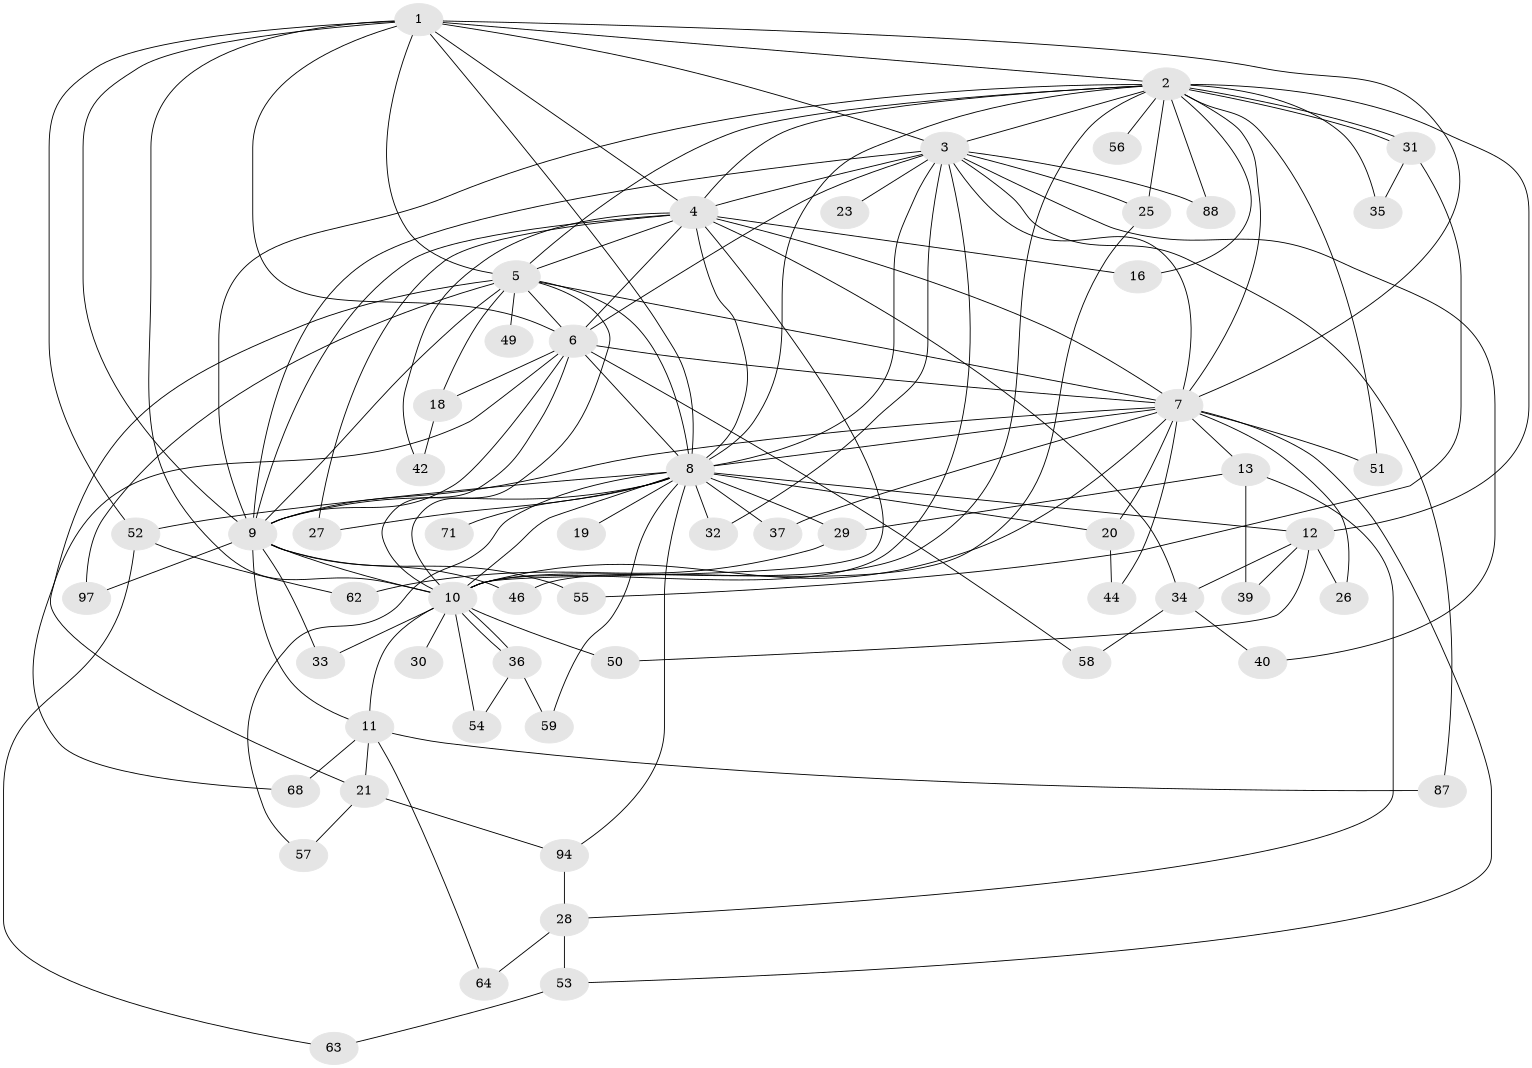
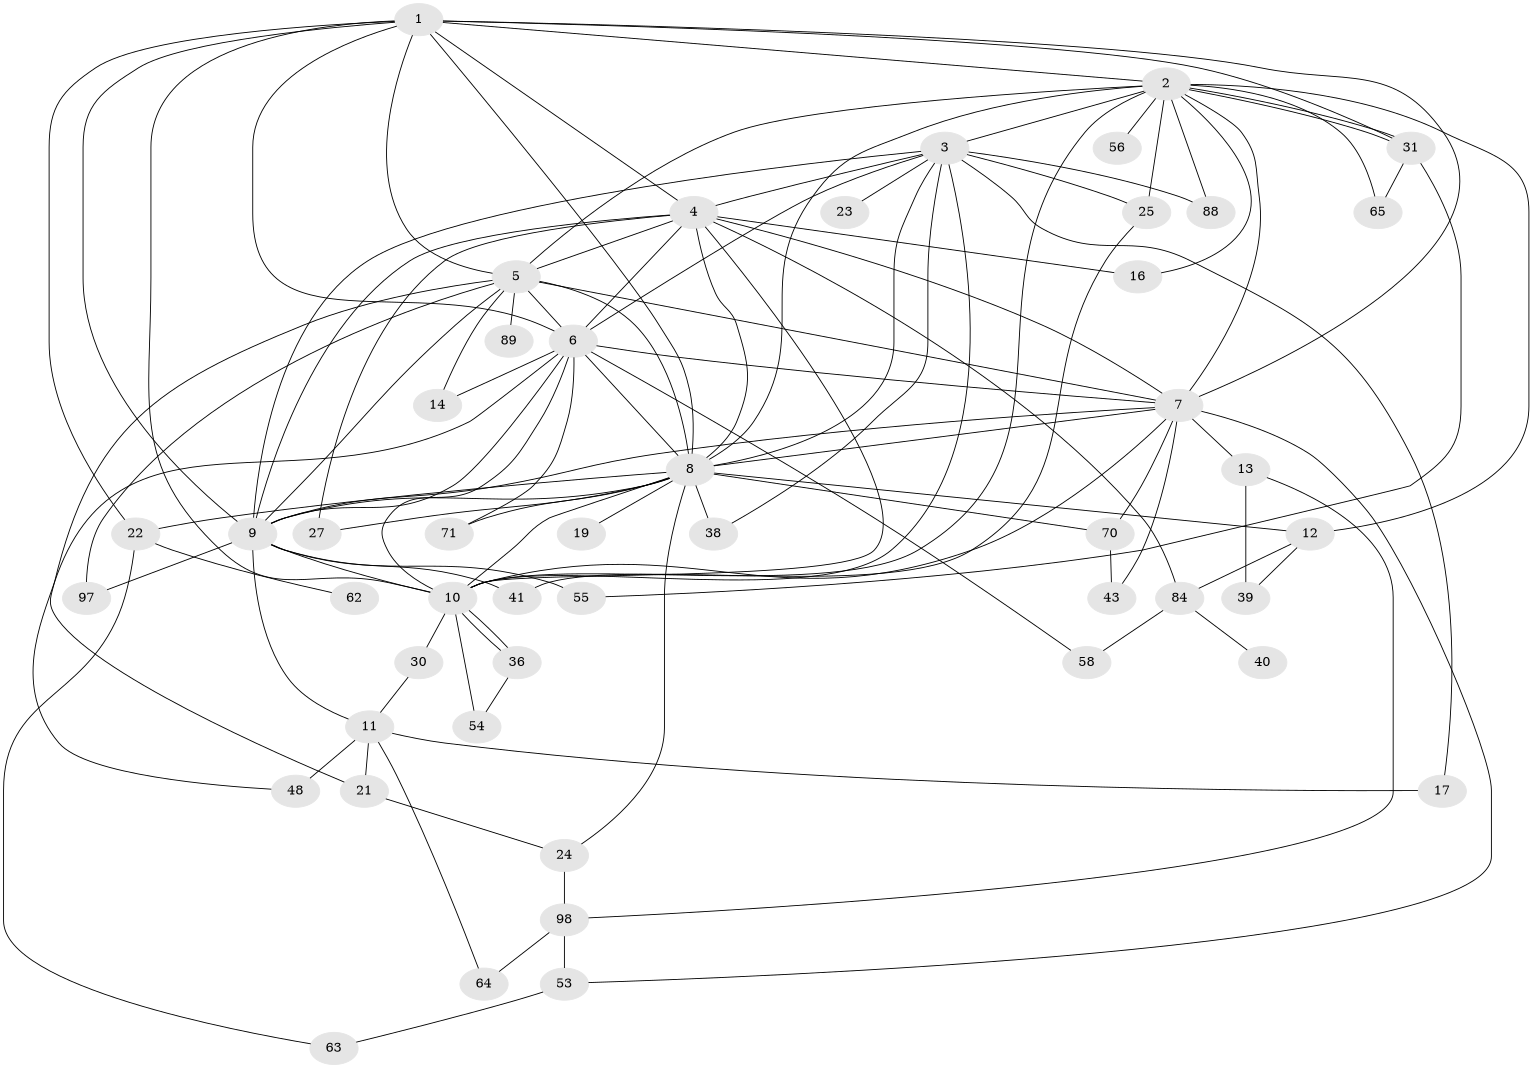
(686, 71) -> (1141, 59)
(830, 119) -> none
(556, 159) -> none
(1378, 213) -> (1378, 213)
(1107, 237) -> none
(1442, 309) -> none
(509, 341) -> (509, 341)
(438, 405) -> (438, 405)
(551, 456) -> none
none -> (553, 461)
(421, 470) -> none
(1378, 470) -> none
(136, 534) -> (136, 534)
(714, 534) -> (714, 534)
(778, 534) -> none
(842, 534) -> none
(1110, 534) -> (1110, 534)
(517, 598) -> (517, 598)
(1112, 598) -> (1112, 598)
(1180, 598) -> (1180, 598)
(1344, 598) -> none
(385, 649) -> (394, 695)
(321, 663) -> none
(615, 663) -> none
(549, 727) -> none
(296, 791) -> (296, 791)
(1442, 791) -> (1442, 791)
(304, 856) -> none
(564, 856) -> (564, 856)
(564, 920) -> (564, 920)
